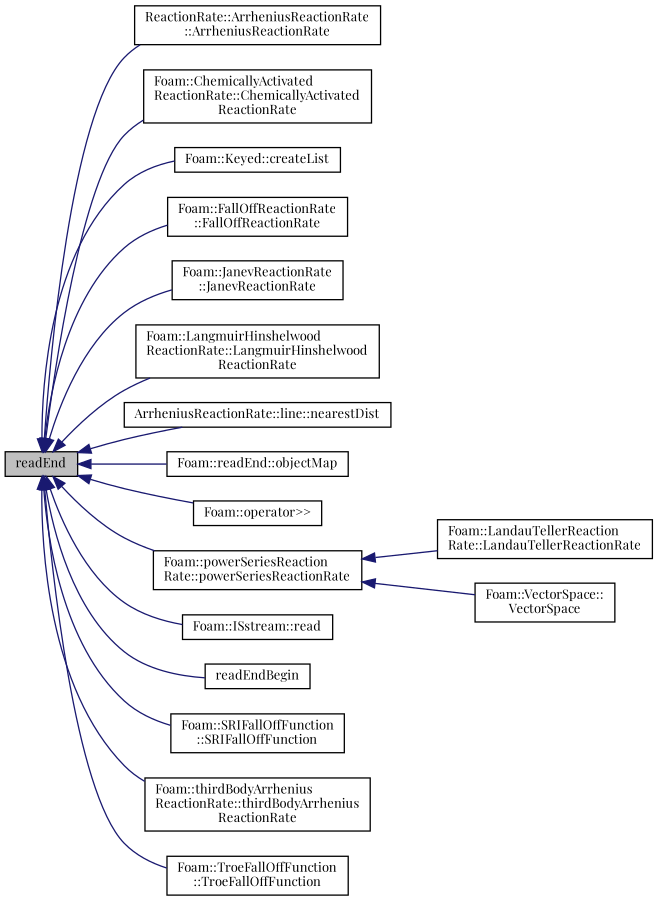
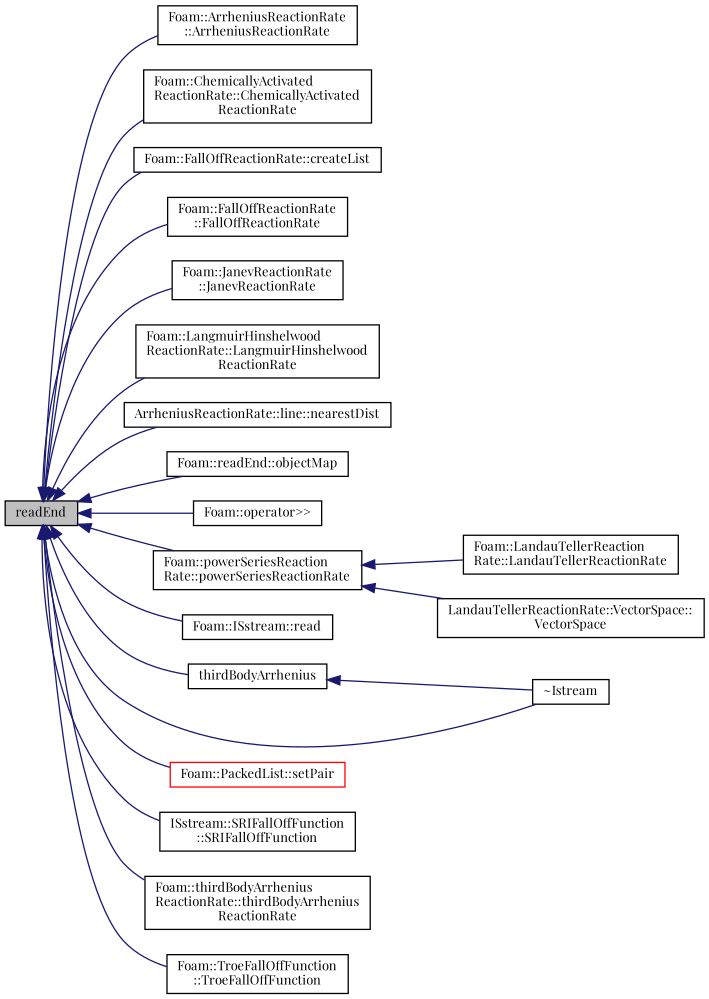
(258, 25) -> (258, 25)
(258, 160) -> (258, 160)
(545, 603) -> (571, 618)
(258, 676) -> (258, 676)
none -> (571, 692)
(258, 733) -> (258, 832)
none -> (258, 775)
